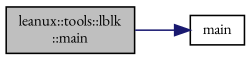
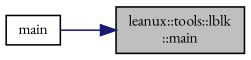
(155, 30) -> (81, 30)
